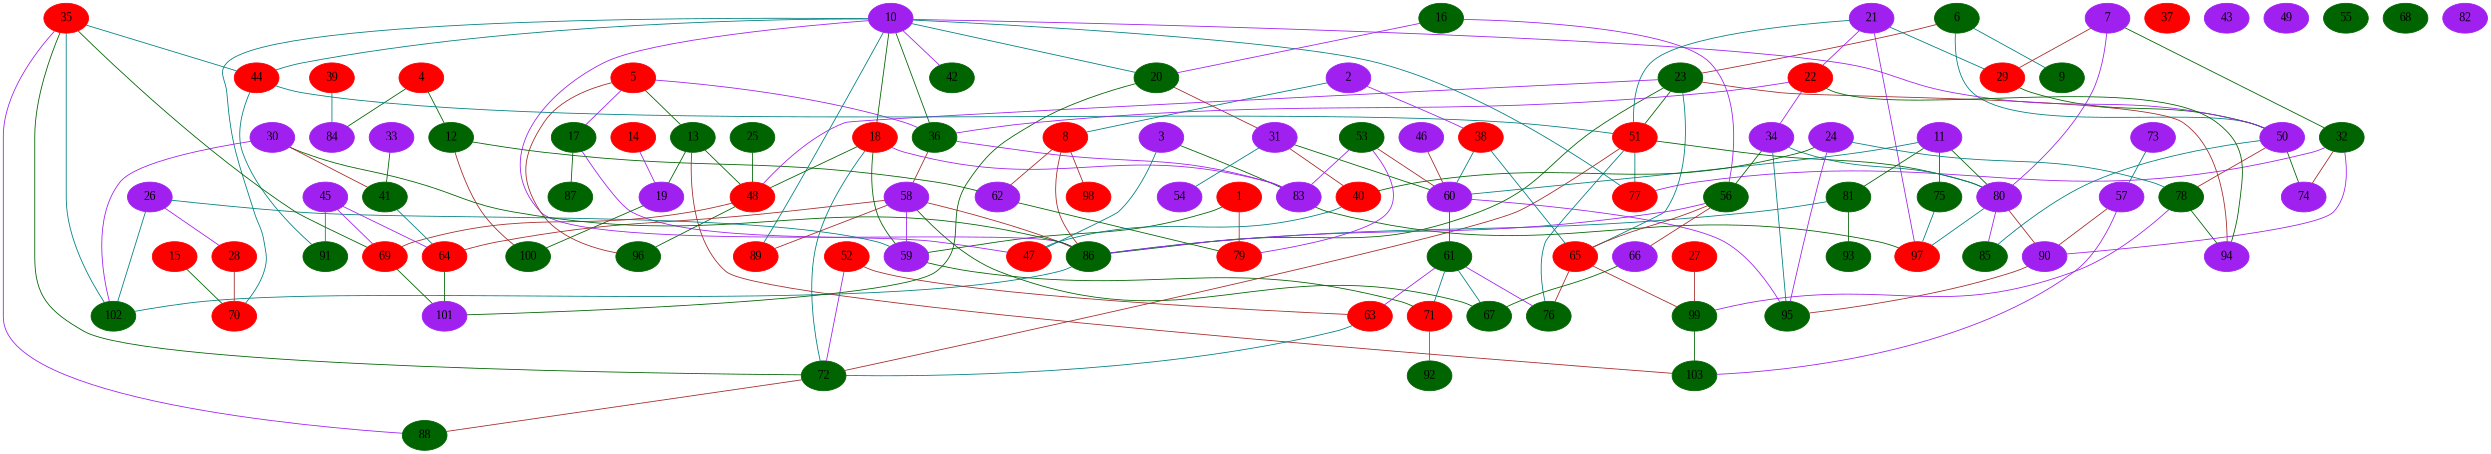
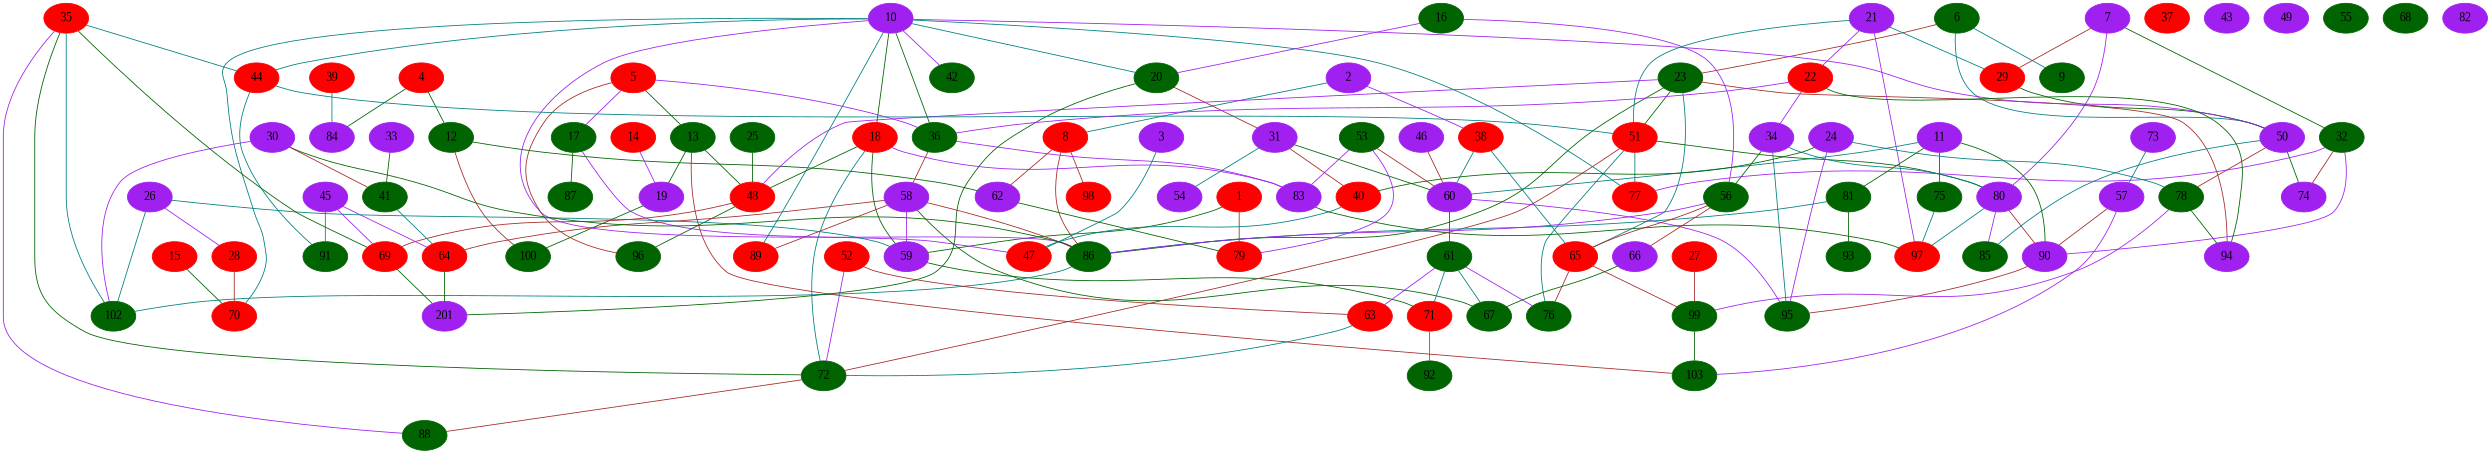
(1969, 167) -> (2018, 171)
(1236, 168) -> none
(445, 316) -> (445, 316)
